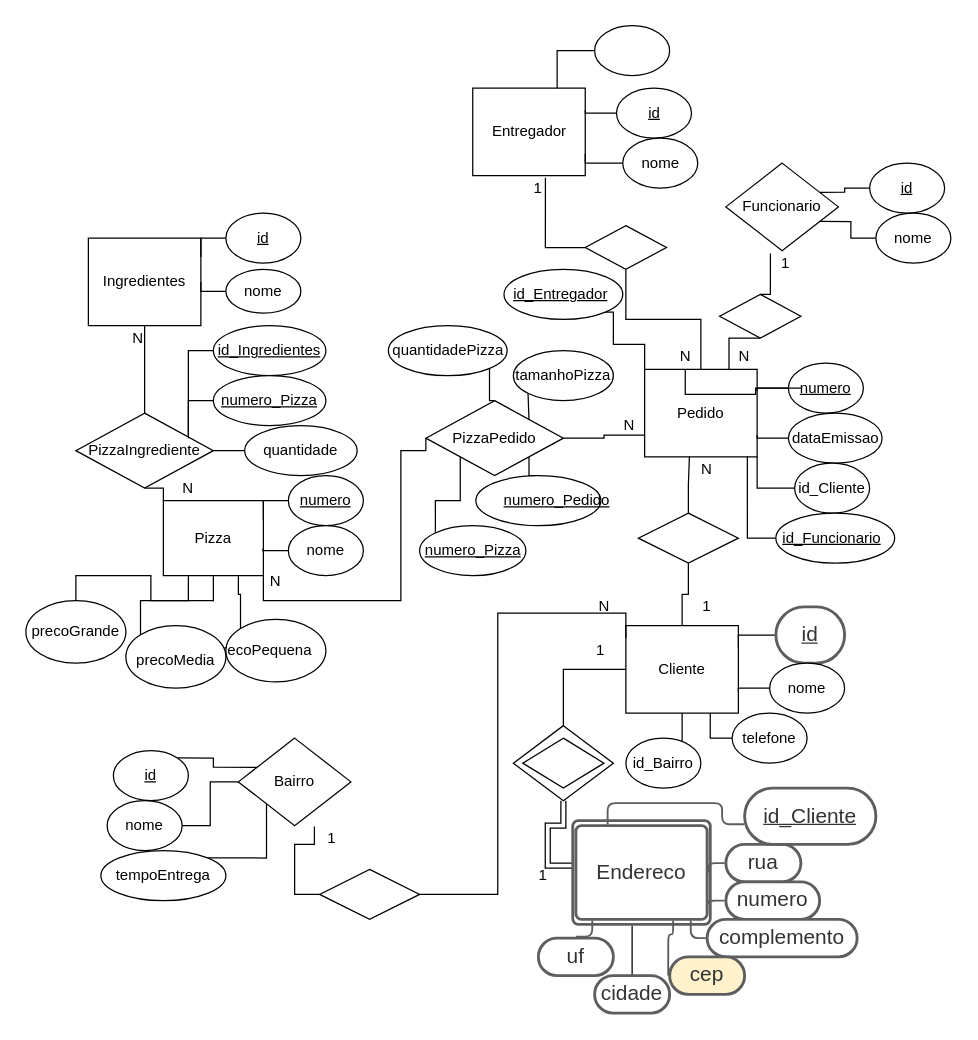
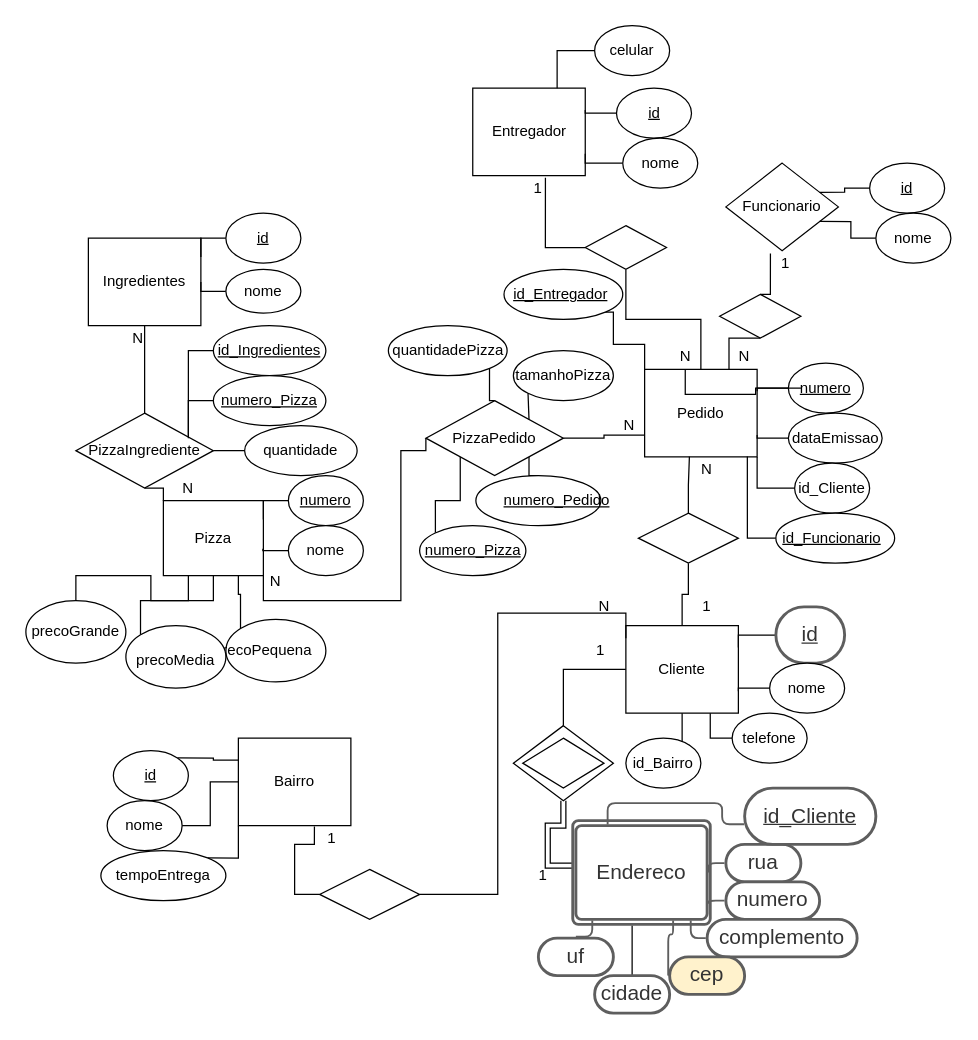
none -> (632, 51)
(294, 782) -> (294, 782)
